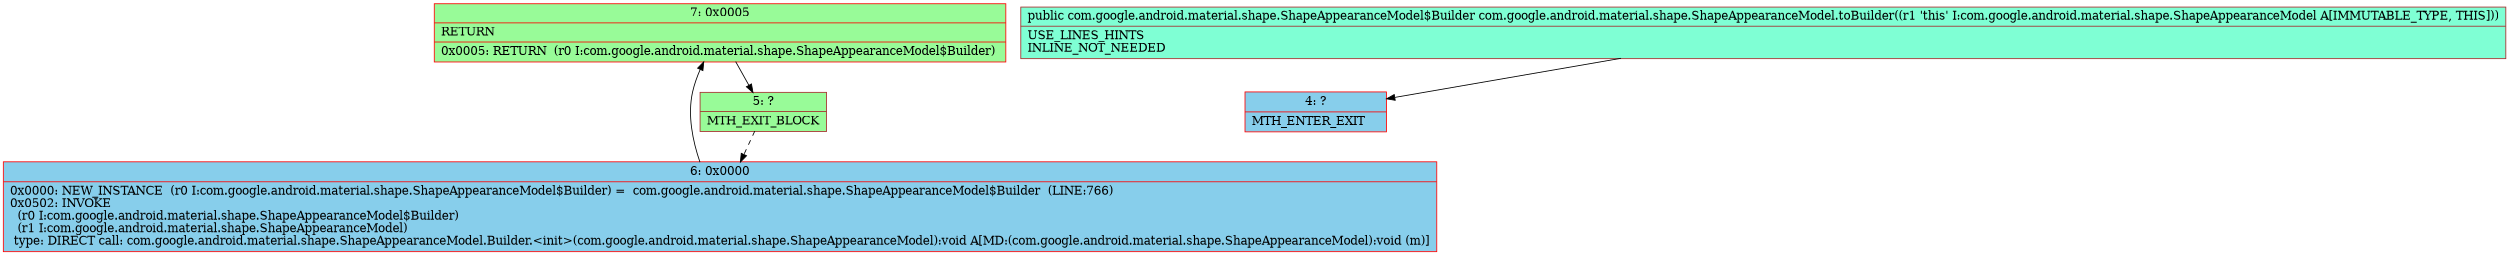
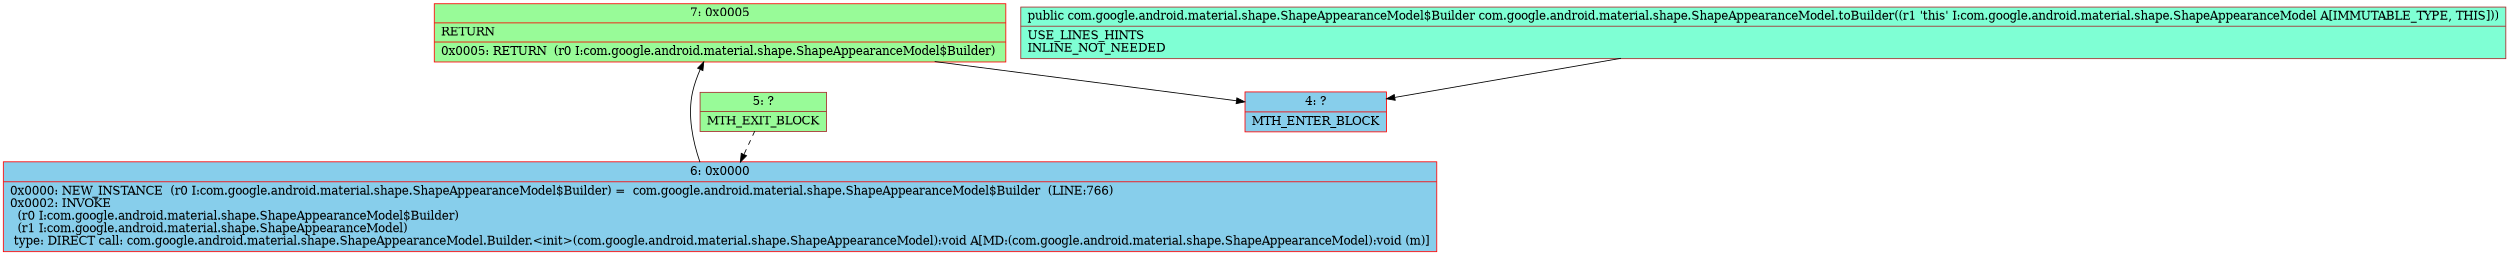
(742, 73) -> (1086, 81)
(1308, 121) -> (1316, 121)
(64, 204) -> (64, 204)
